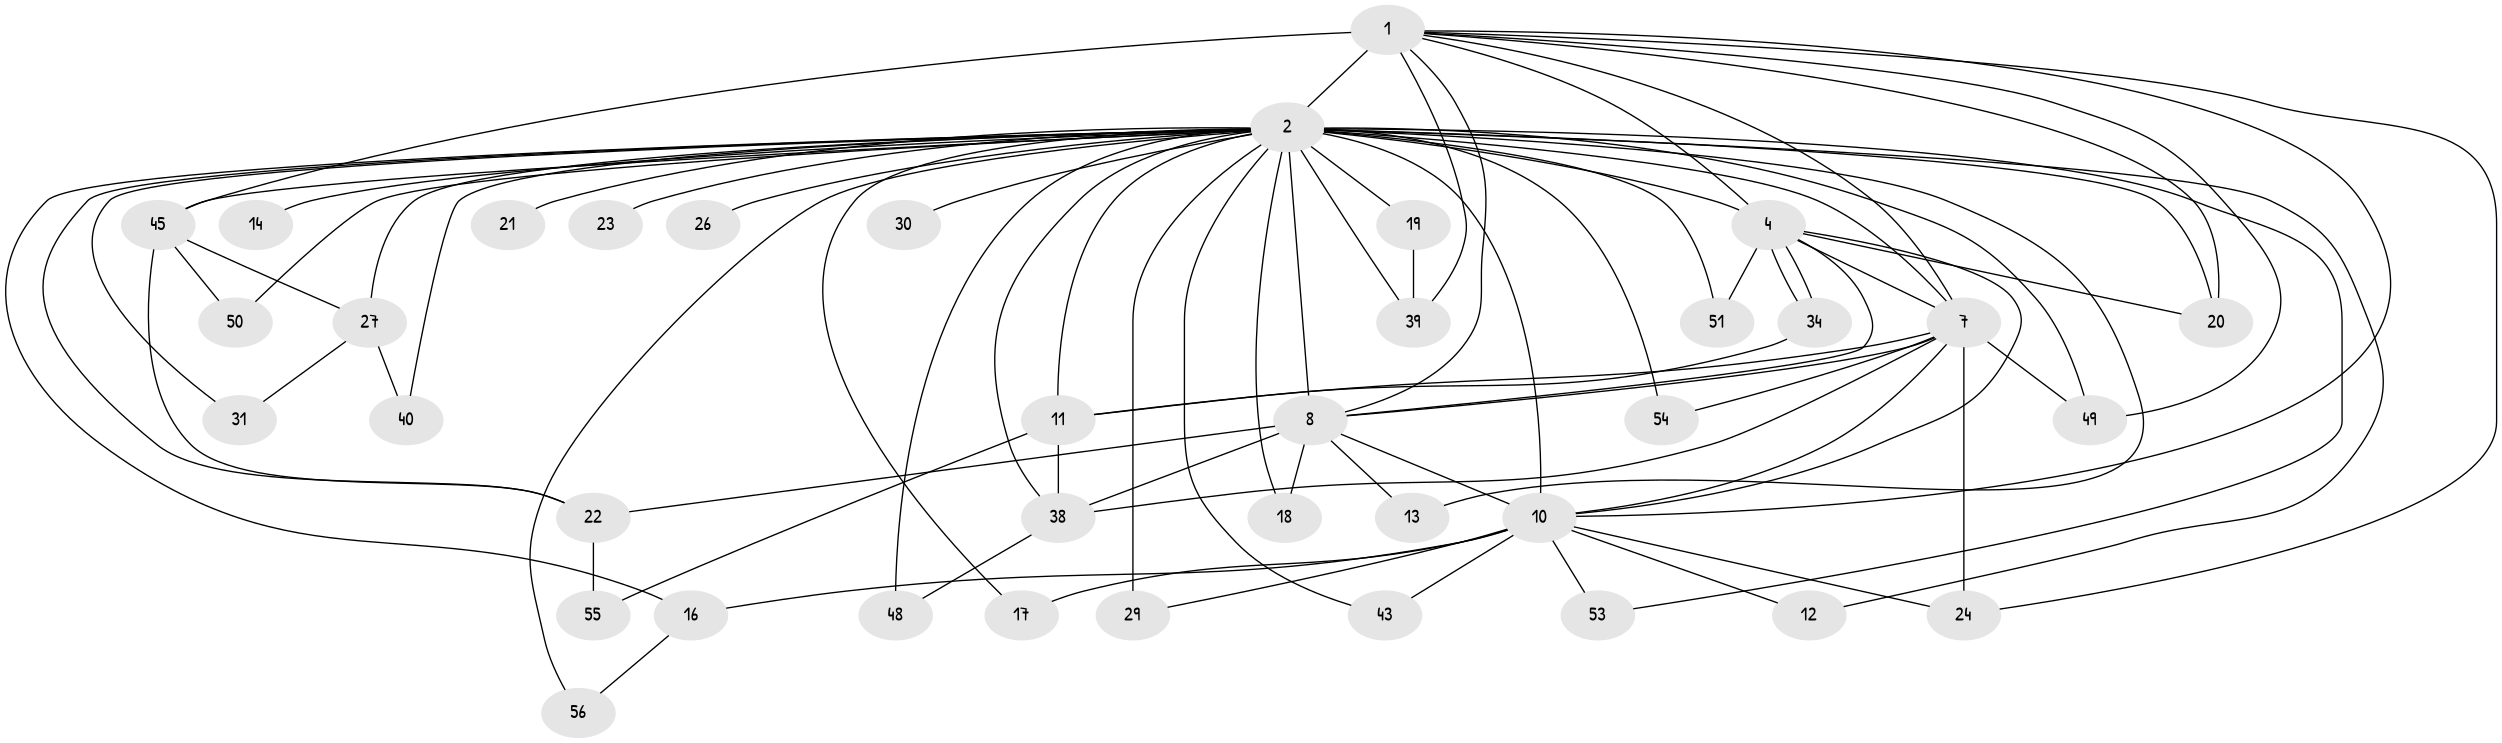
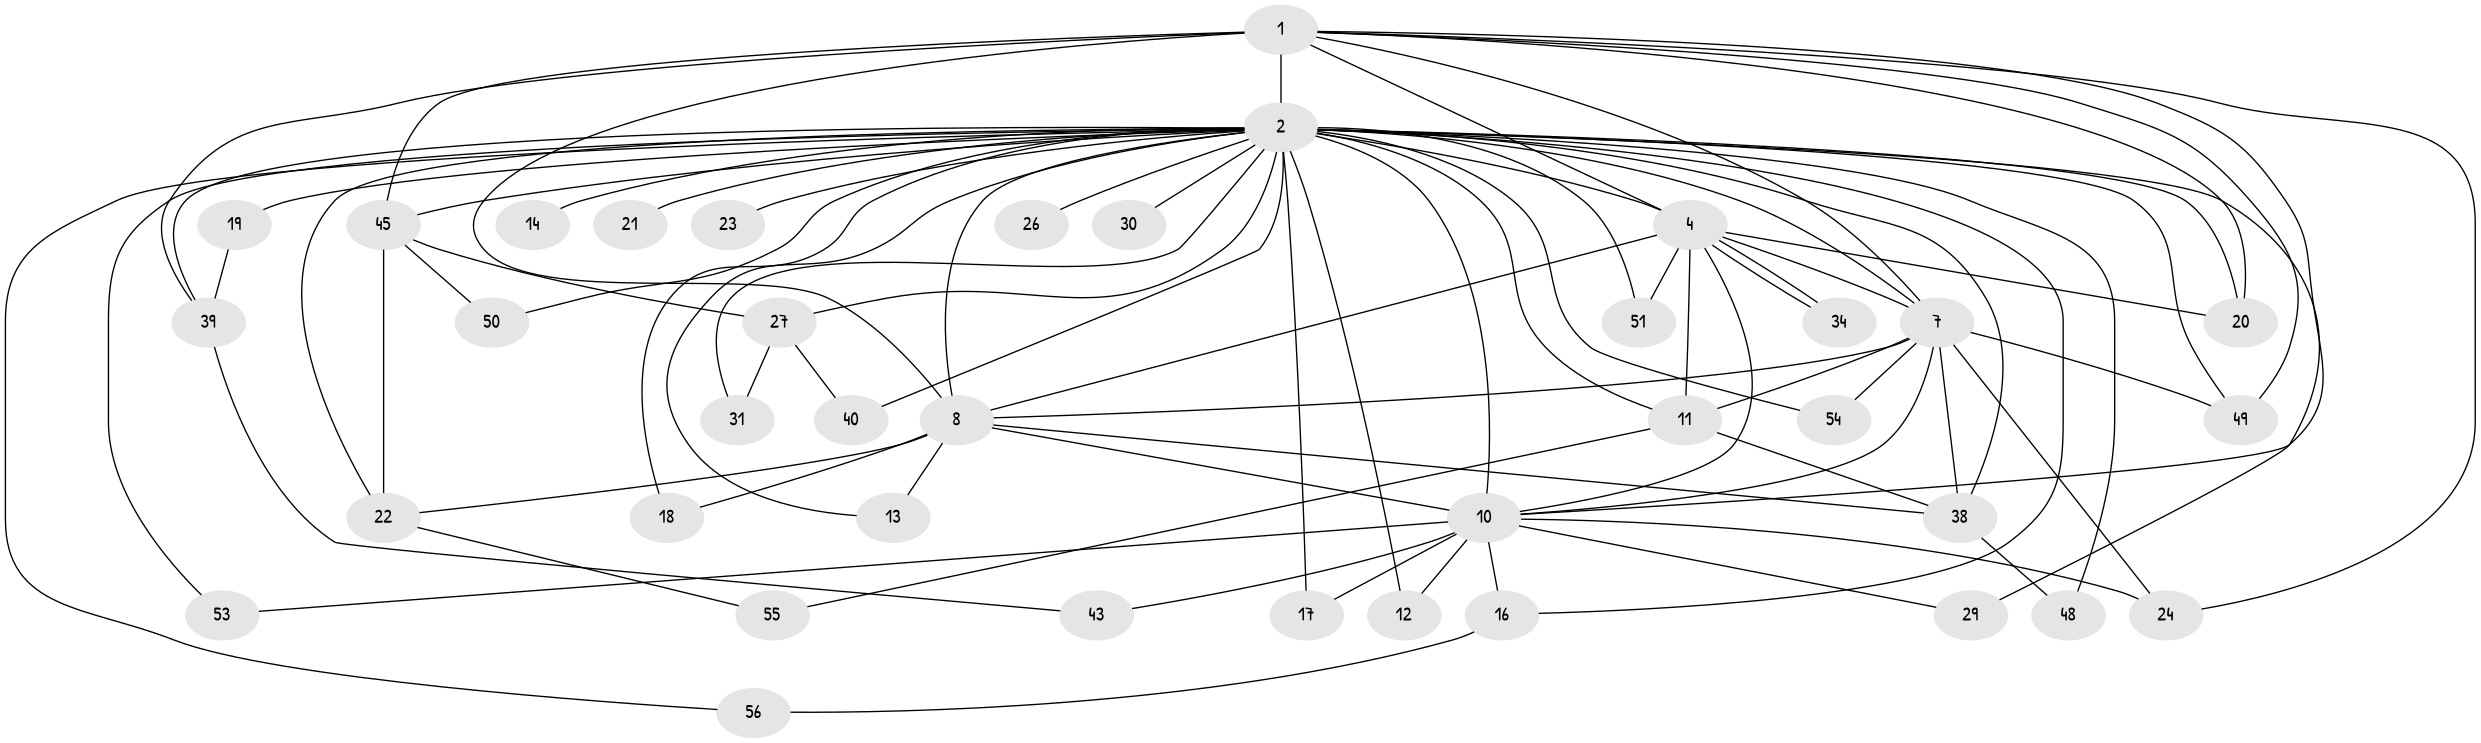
(1443, 386) -> (1688, 323)
(1184, 394) -> (509, 561)
